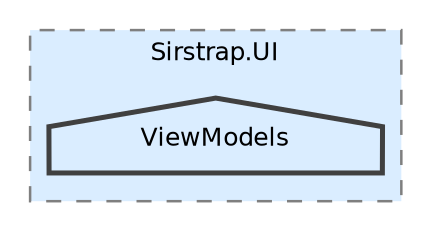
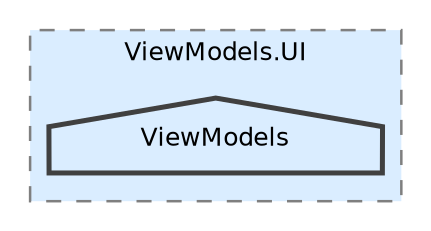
(216, 54) -> (216, 54)
